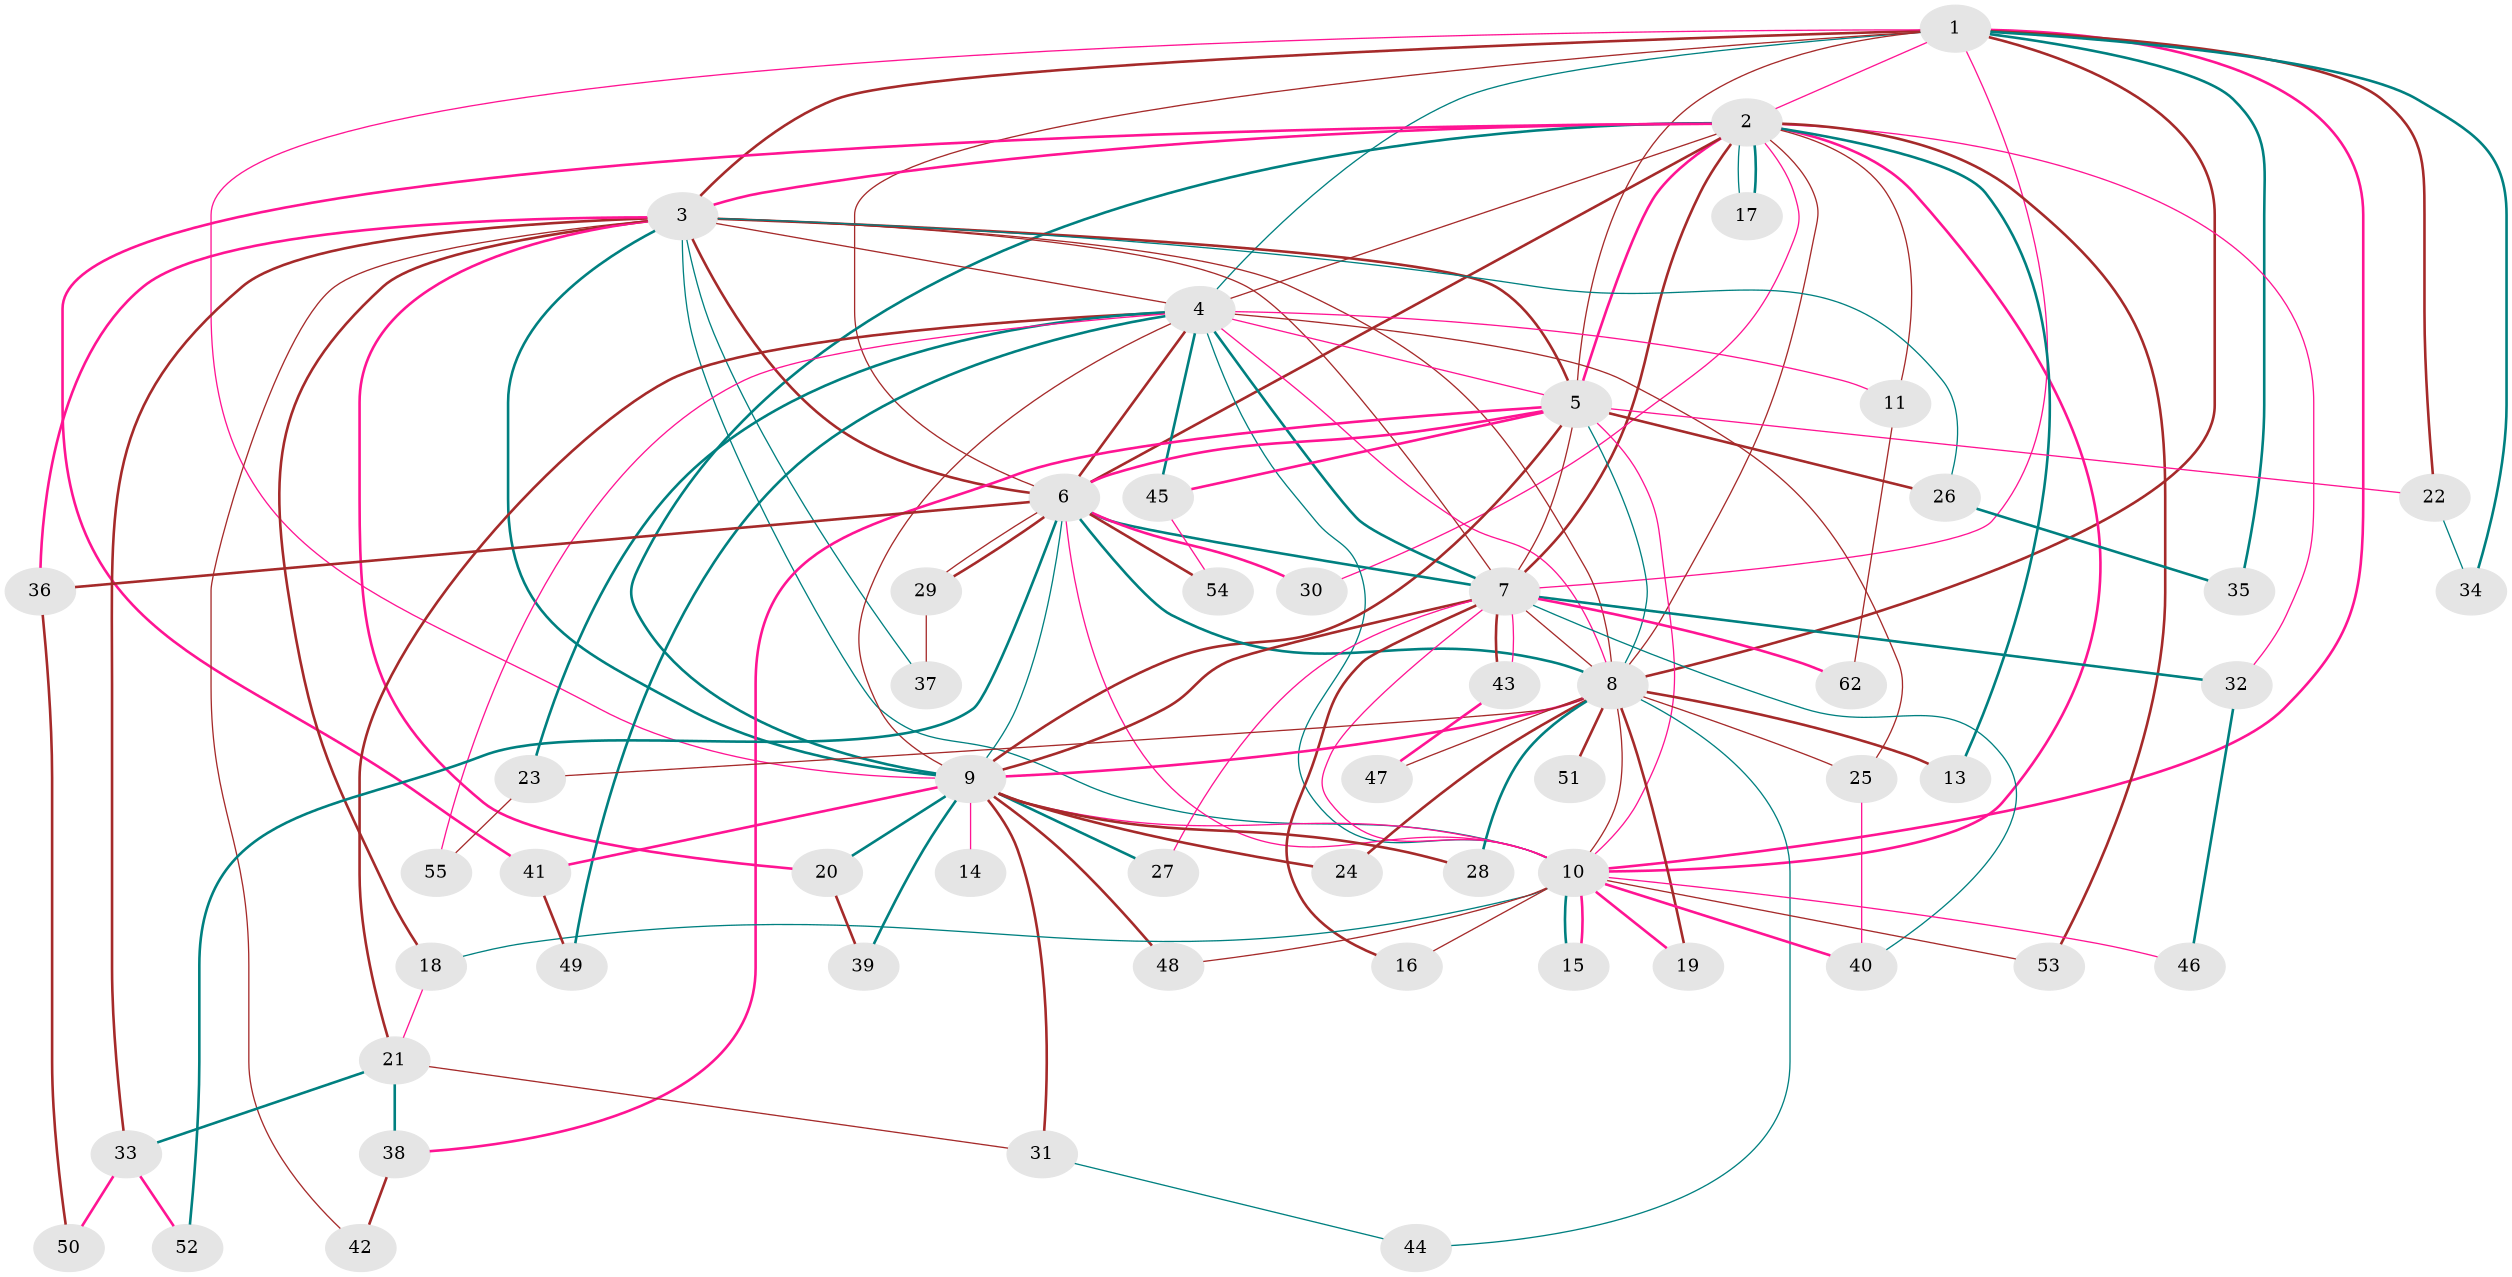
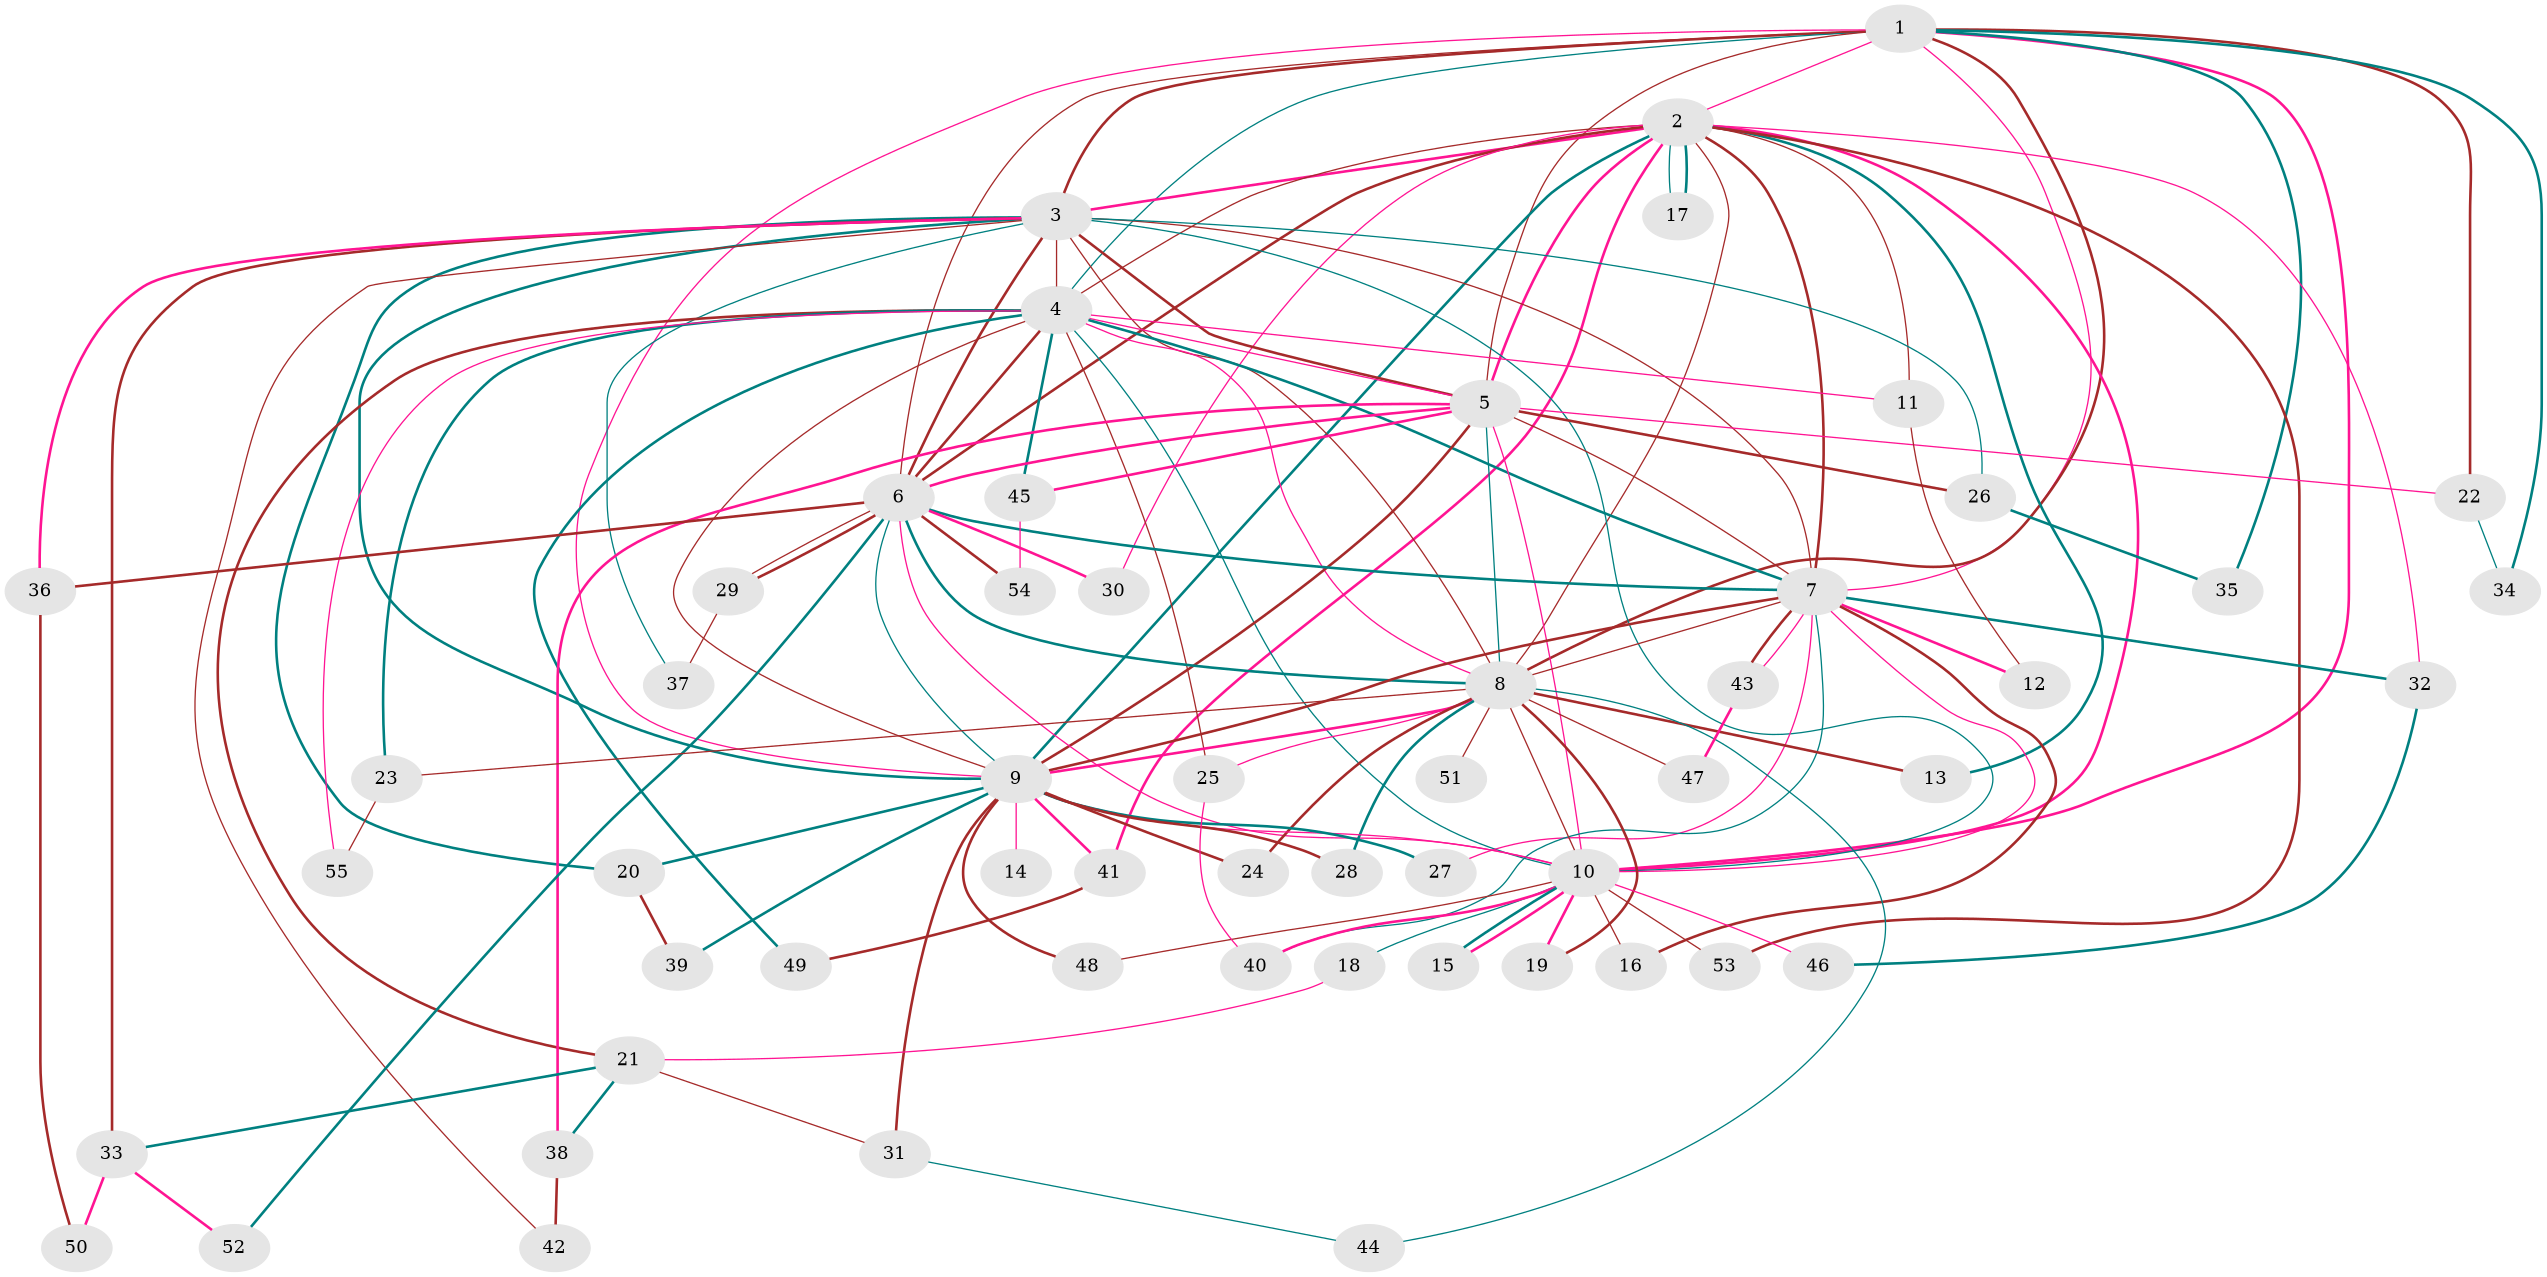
(280, 475) -> none
(363, 597) -> (356, 374)
(1851, 685) -> (2035, 685)
(1738, 730) -> (1319, 740)
(1591, 732) -> (1476, 732)
